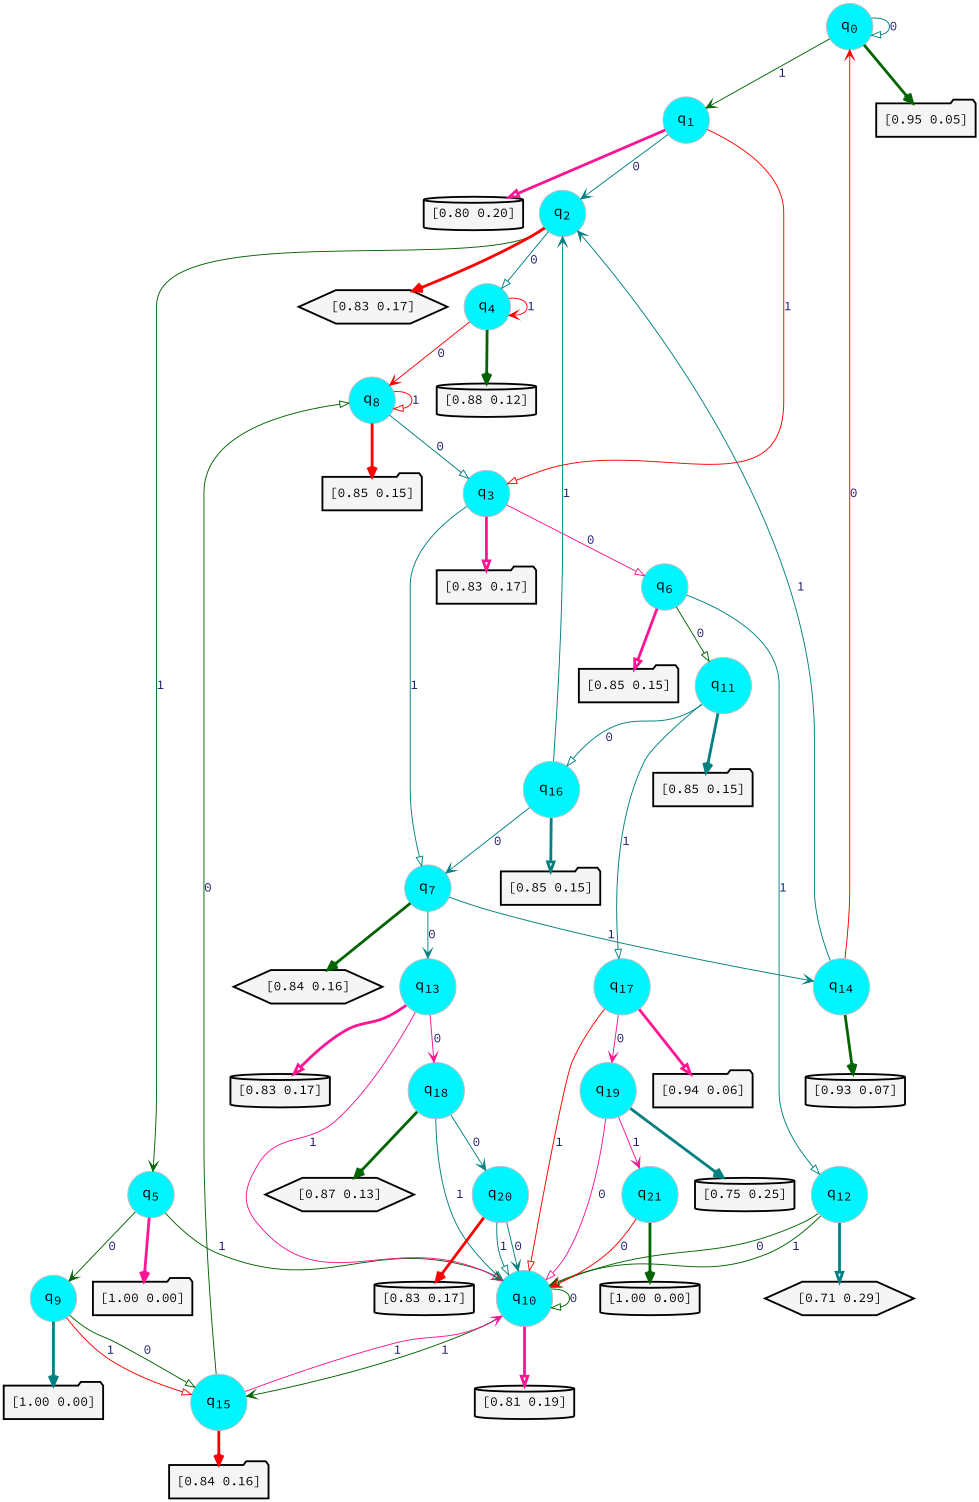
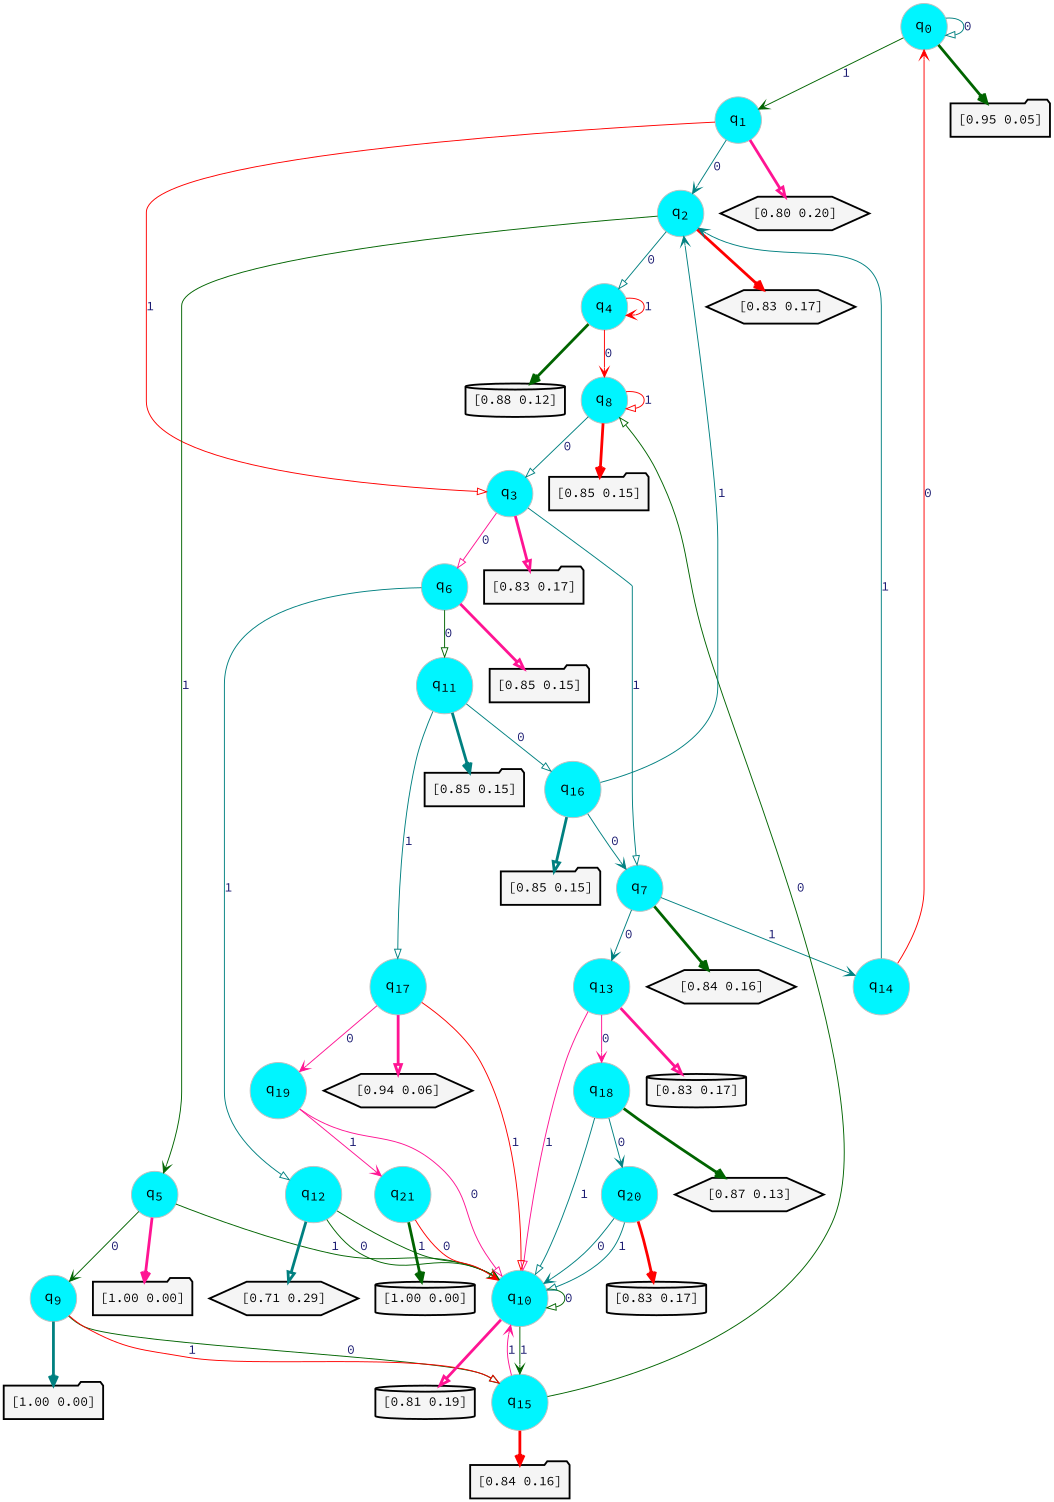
(473, 214) -> (795, 214)
(703, 1091) -> (398, 1091)
(855, 1091) -> none
(745, 1195) -> none
